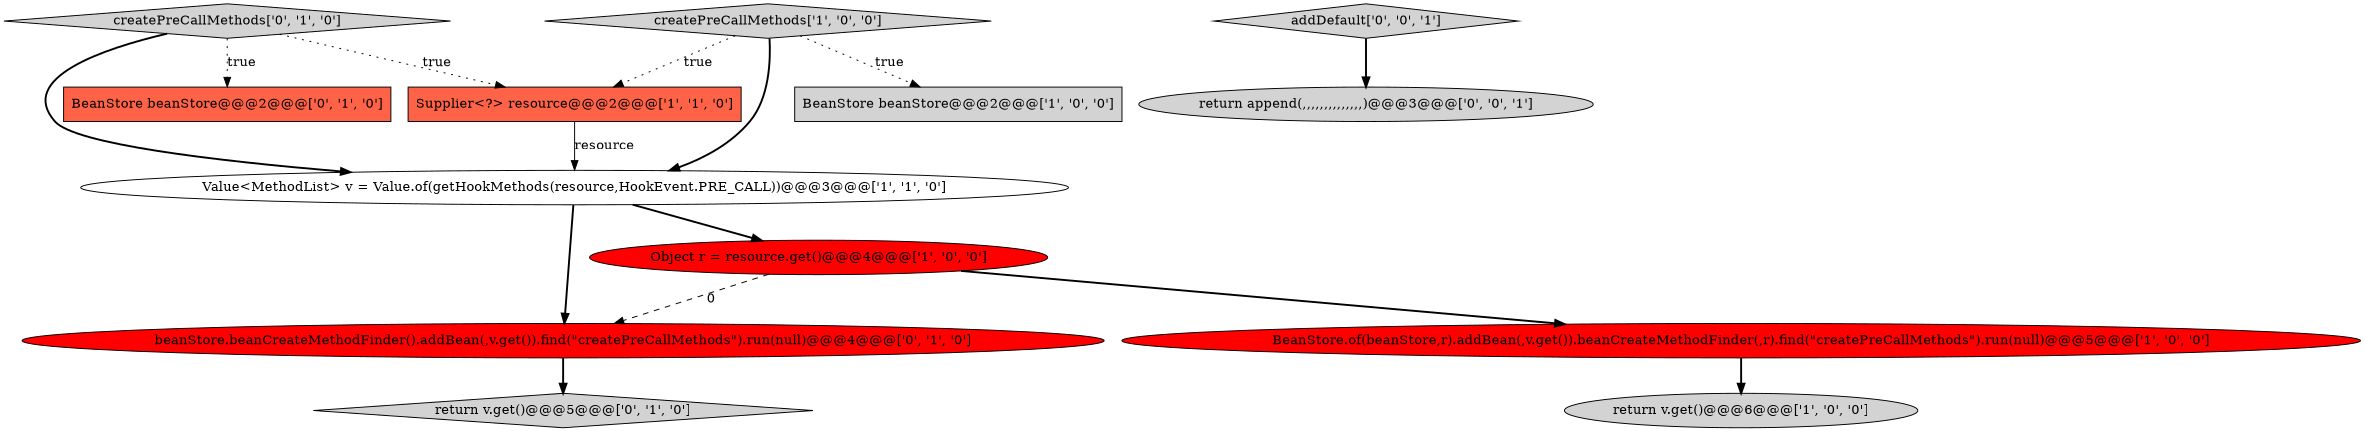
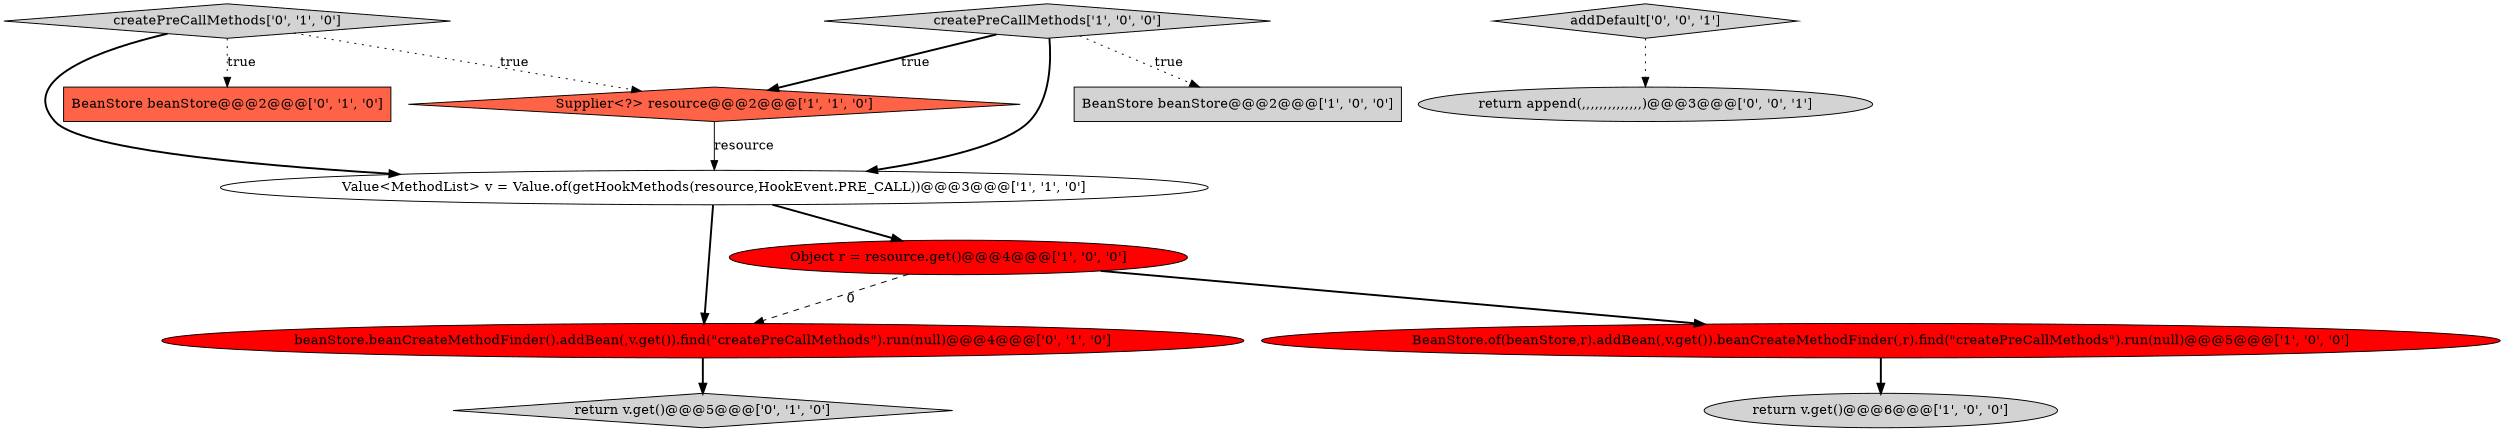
(1366, 58) -> (1645, 58)
(679, 59) -> (887, 61)
(575, 104) -> (714, 104)
